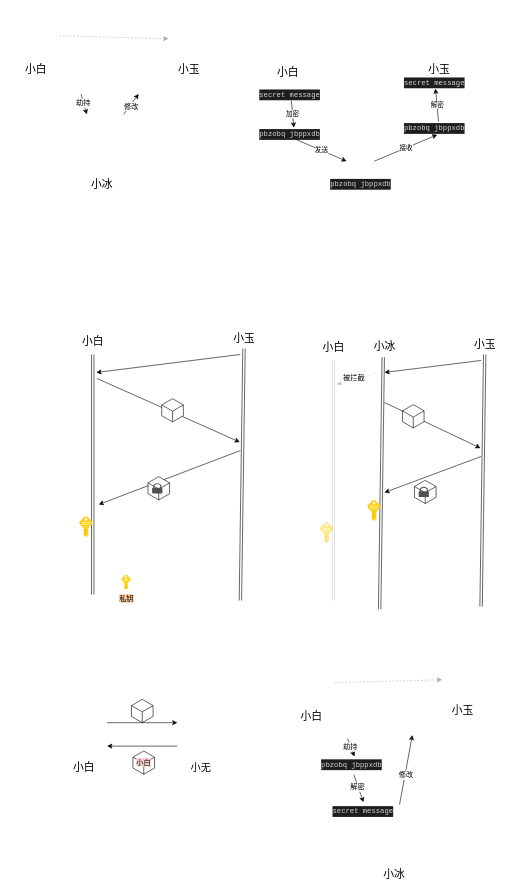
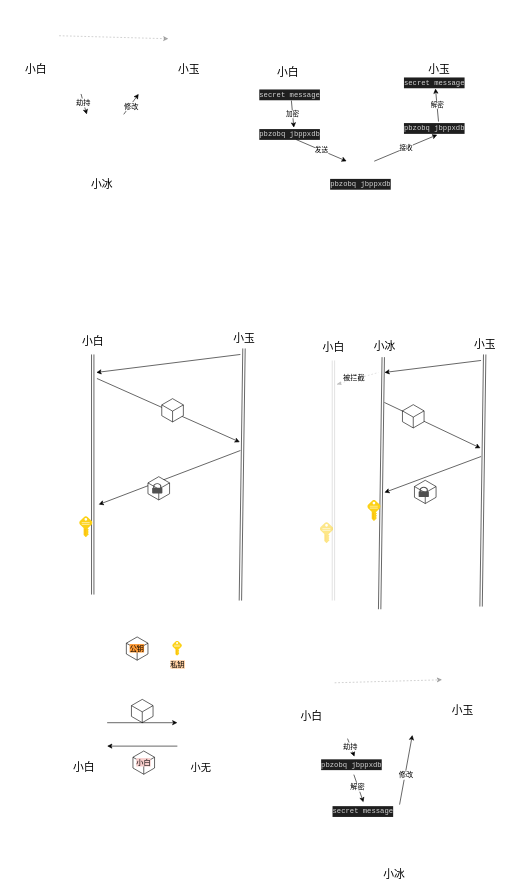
(126, 582) -> (177, 648)
none -> (137, 648)
